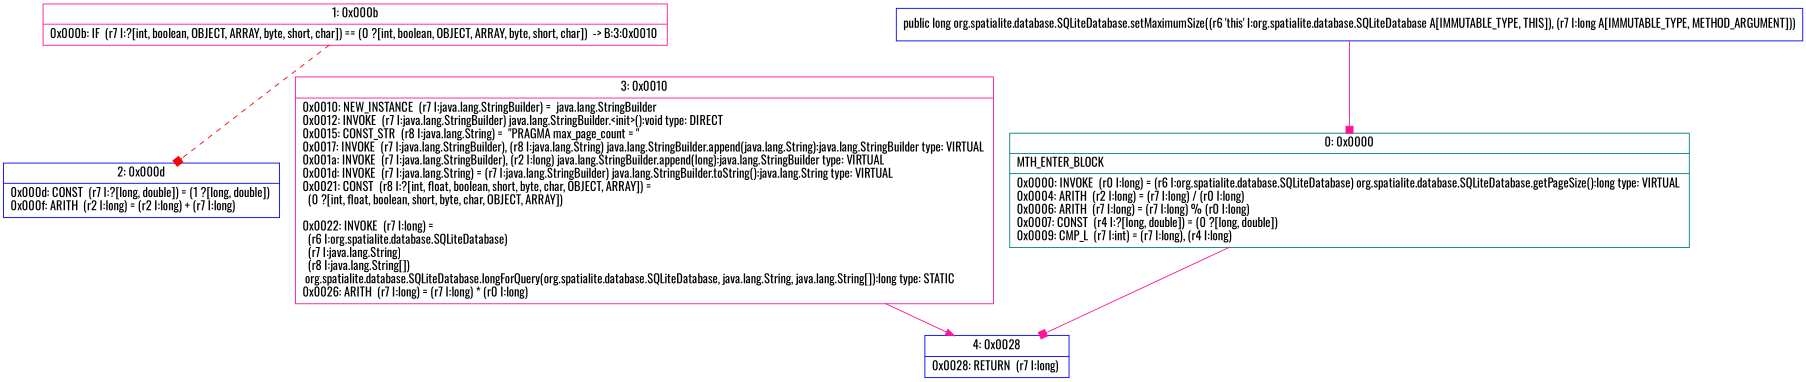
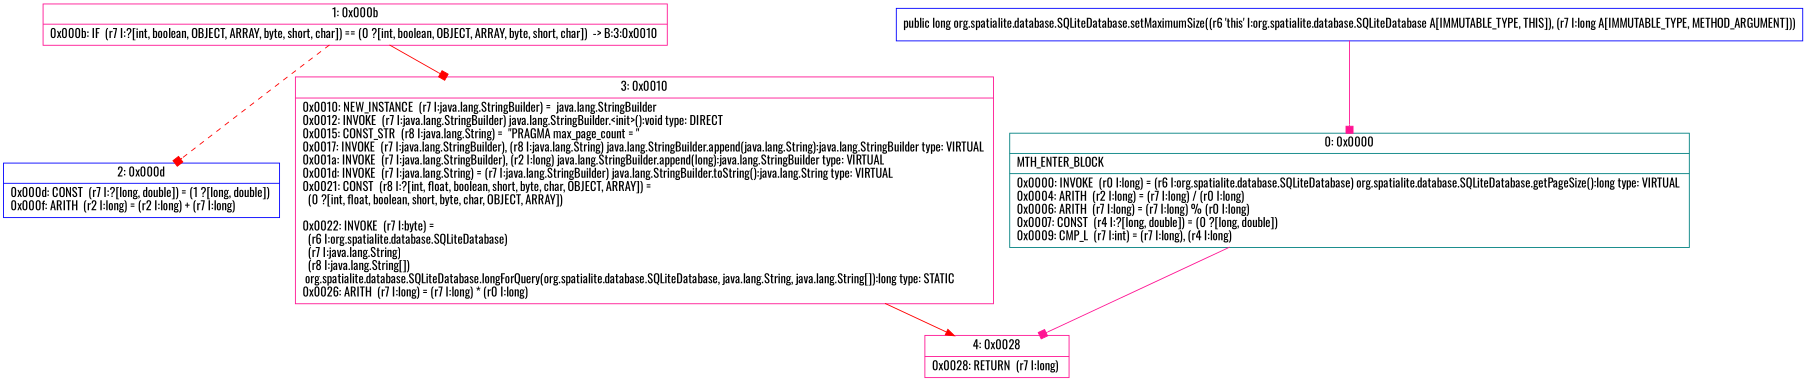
none -> (414, 59)
(370, 227) -> (370, 227)
(916, 318) -> (916, 318)
(997, 357) -> (997, 357)
